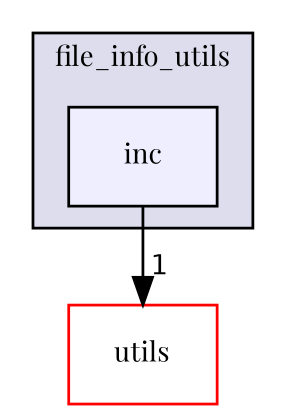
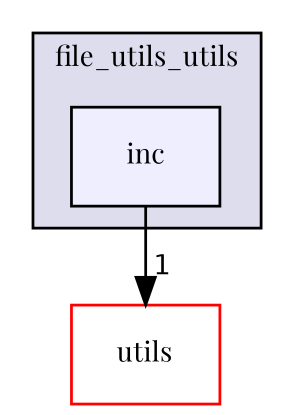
(143, 59) -> (147, 59)
